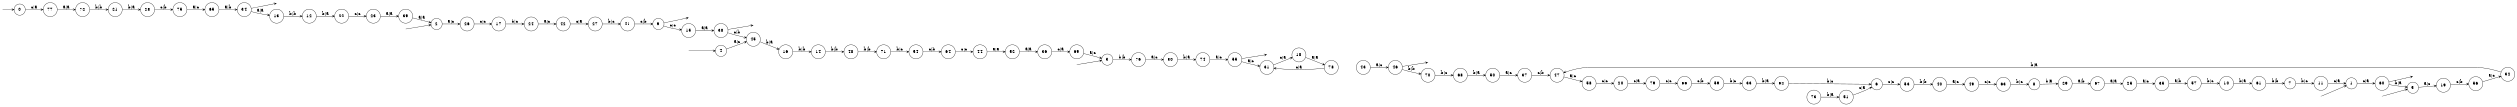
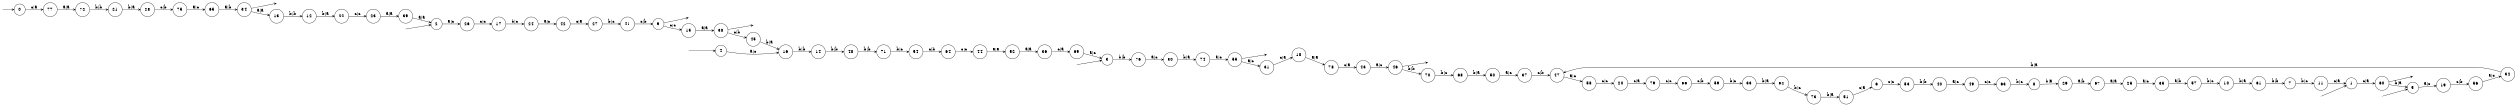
(736, 46) -> (752, 54)
(1300, 70) -> (1346, 67)
(1829, 84) -> (1796, 91)
